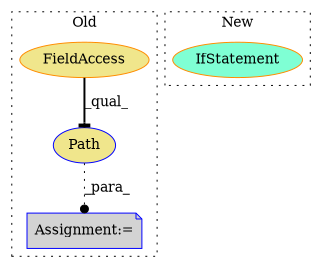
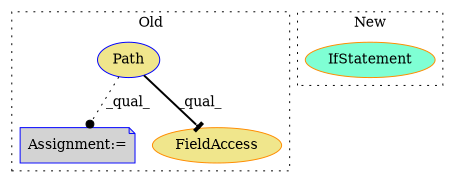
(84, 100) -> (170, 100)
(107, 188) -> (128, 103)
